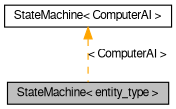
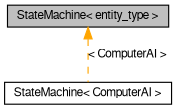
(88, 61) -> (88, 61)
